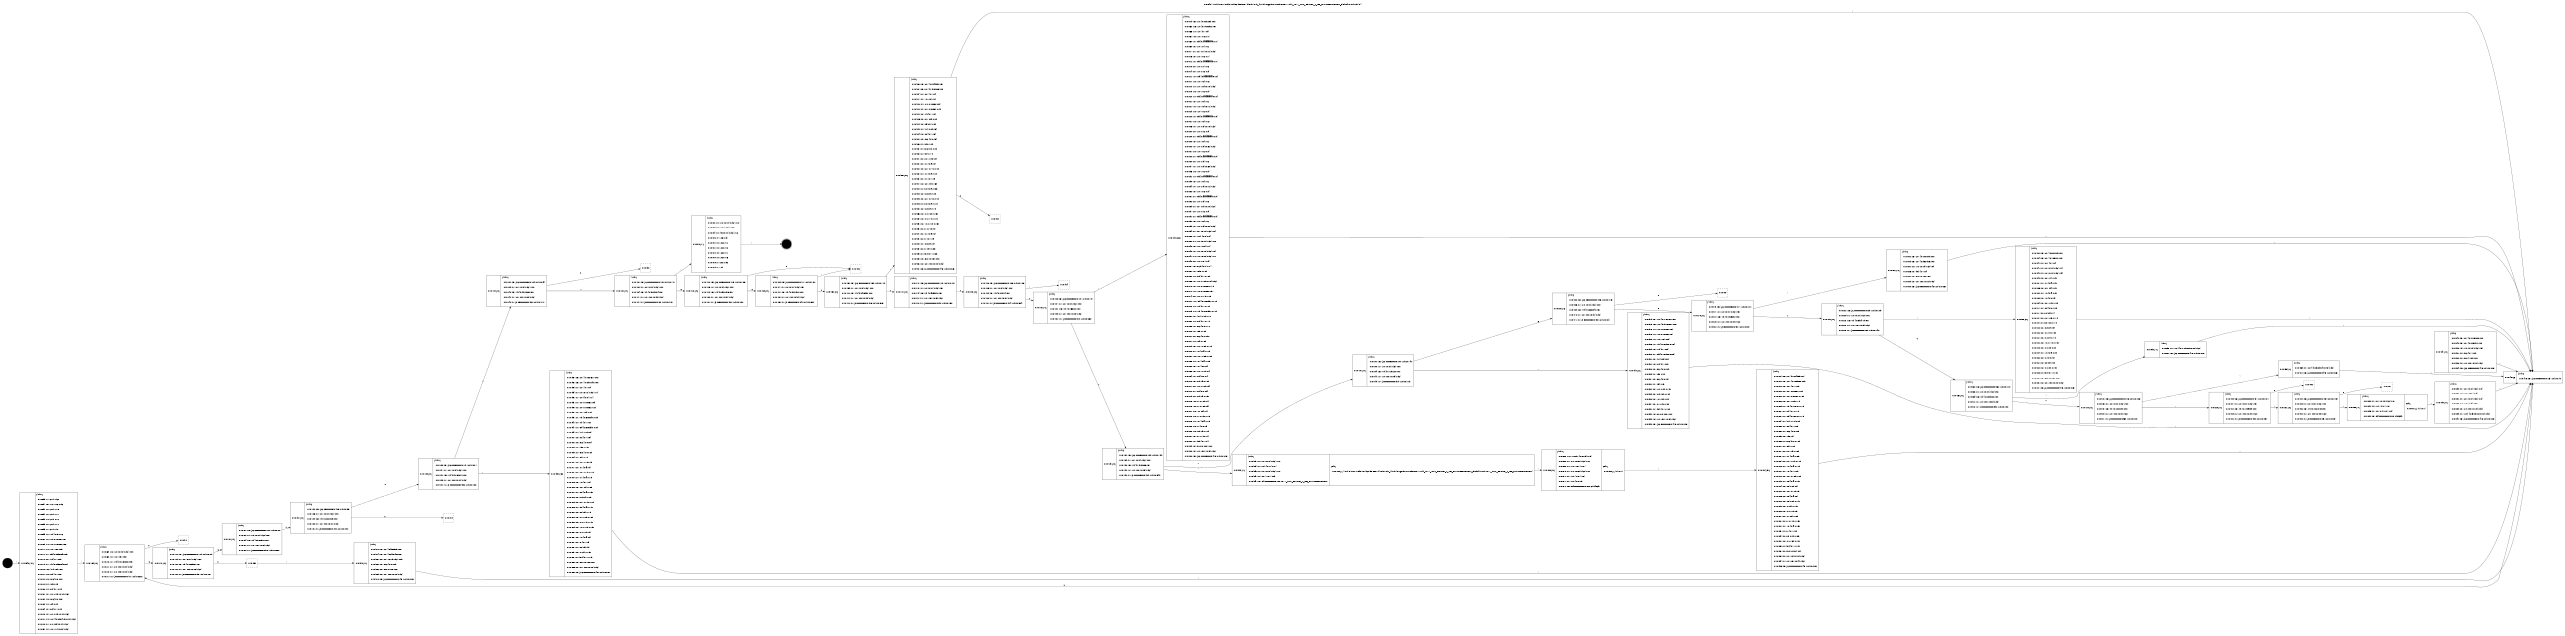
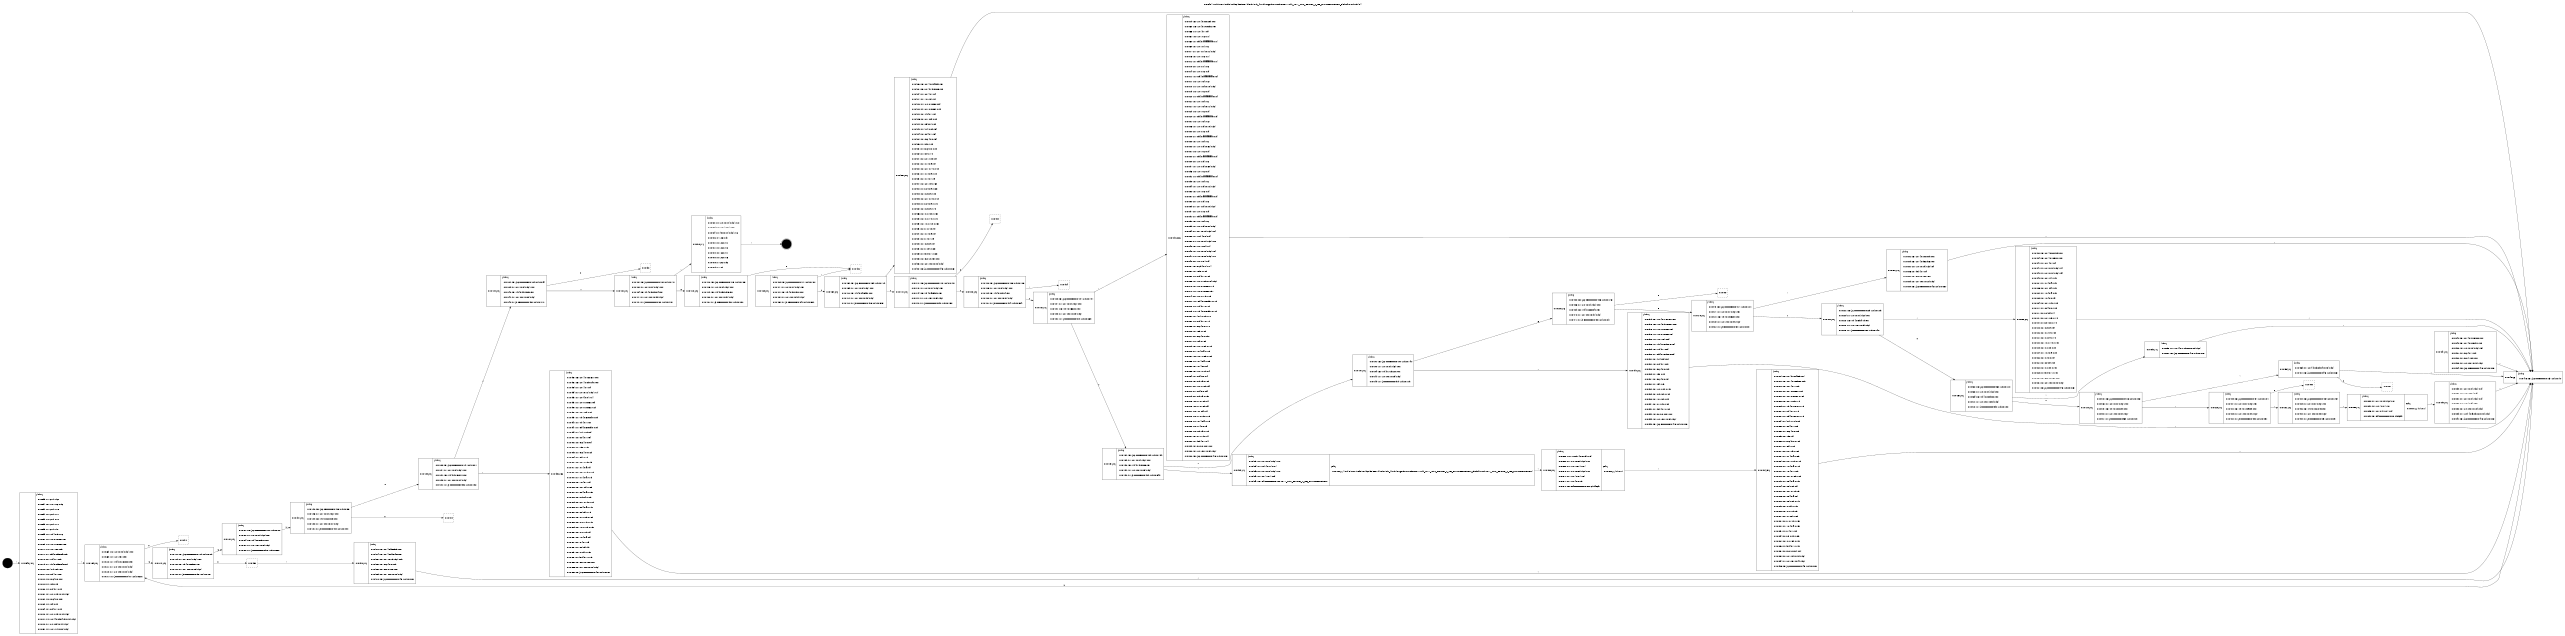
(972, 205) -> (976, 252)
(751, 291) -> none
(2360, 390) -> (2357, 387)
